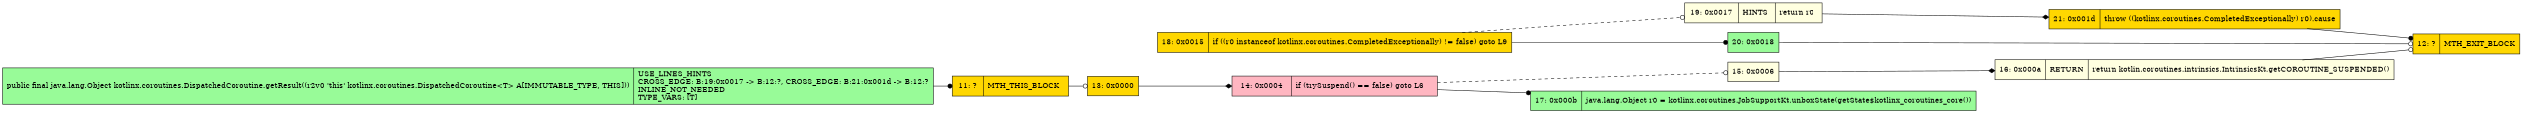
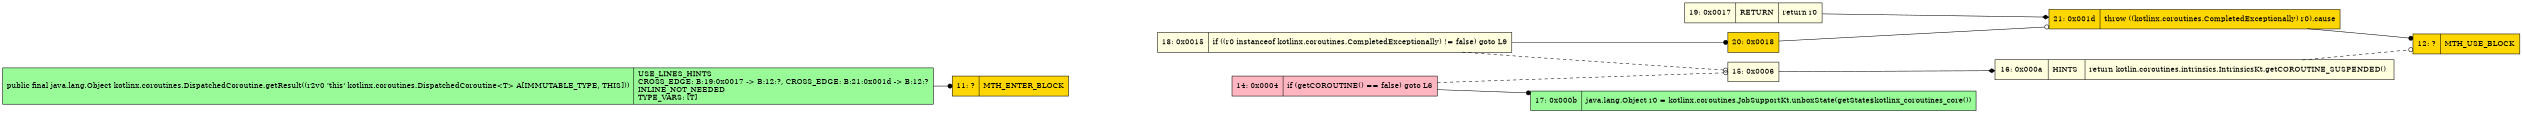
(1756, 13) -> (1757, 13)
(1571, 25) -> (1593, 61)
(1335, 42) -> (1335, 42)
(1753, 42) -> (1753, 42)
(2094, 43) -> (1912, 34)
(2480, 44) -> (2480, 44)
(2356, 55) -> (2356, 55)
(2067, 69) -> (2065, 69)
(1024, 86) -> (1024, 86)
(1113, 86) -> none
(1360, 86) -> (1360, 86)
